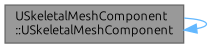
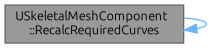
(94, 24) -> (94, 24)
